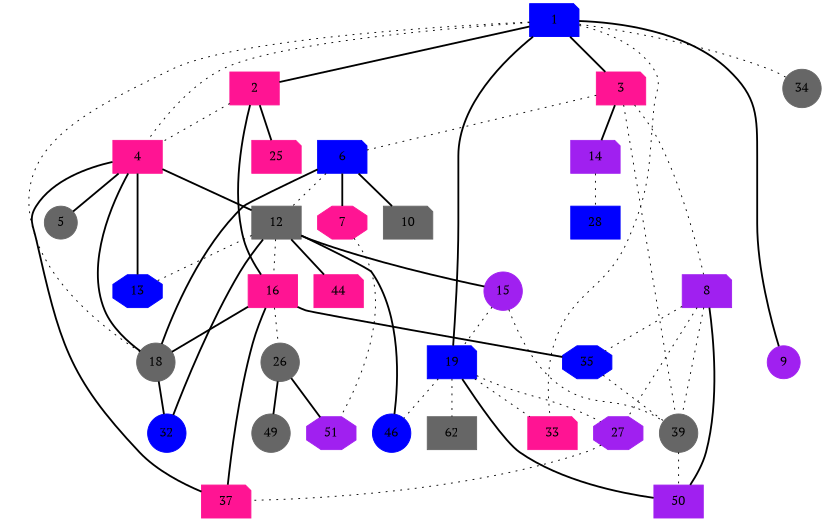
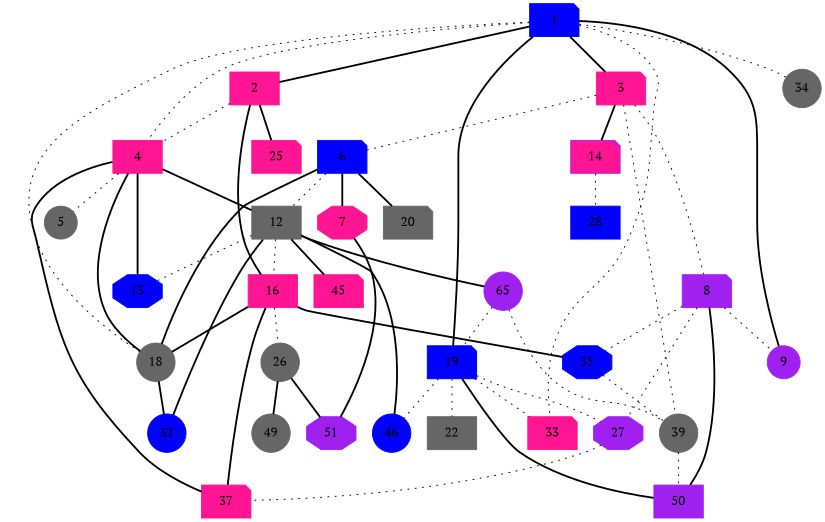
(595, 157) -> (595, 157)
(96, 193) -> (96, 193)
(408, 223) -> (408, 223)
(339, 291) -> (339, 291)
(503, 291) -> (503, 291)
(373, 333) -> (373, 333)
(693, 361) -> (748, 329)
(452, 433) -> (452, 433)
